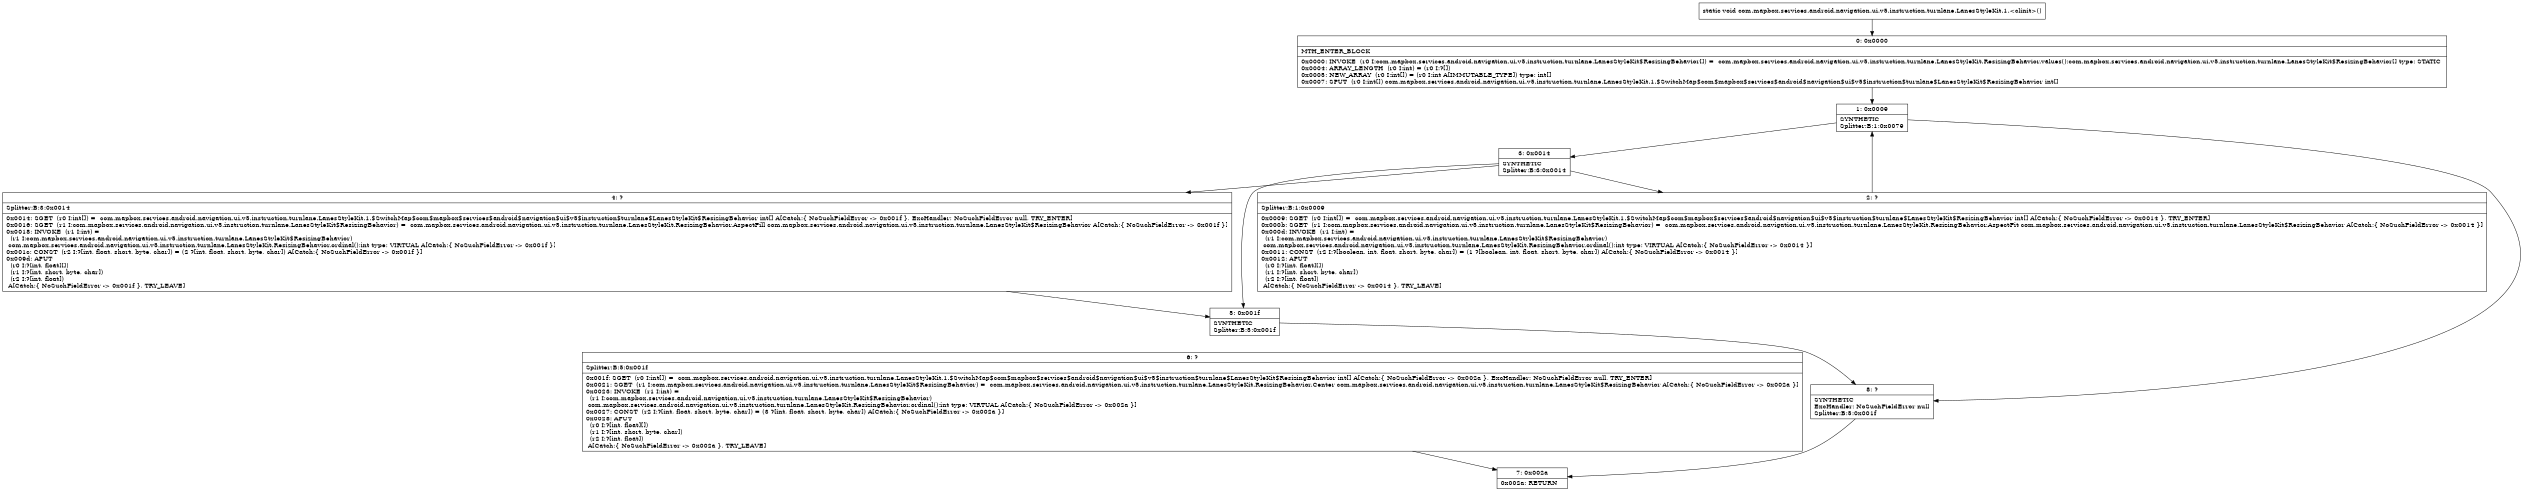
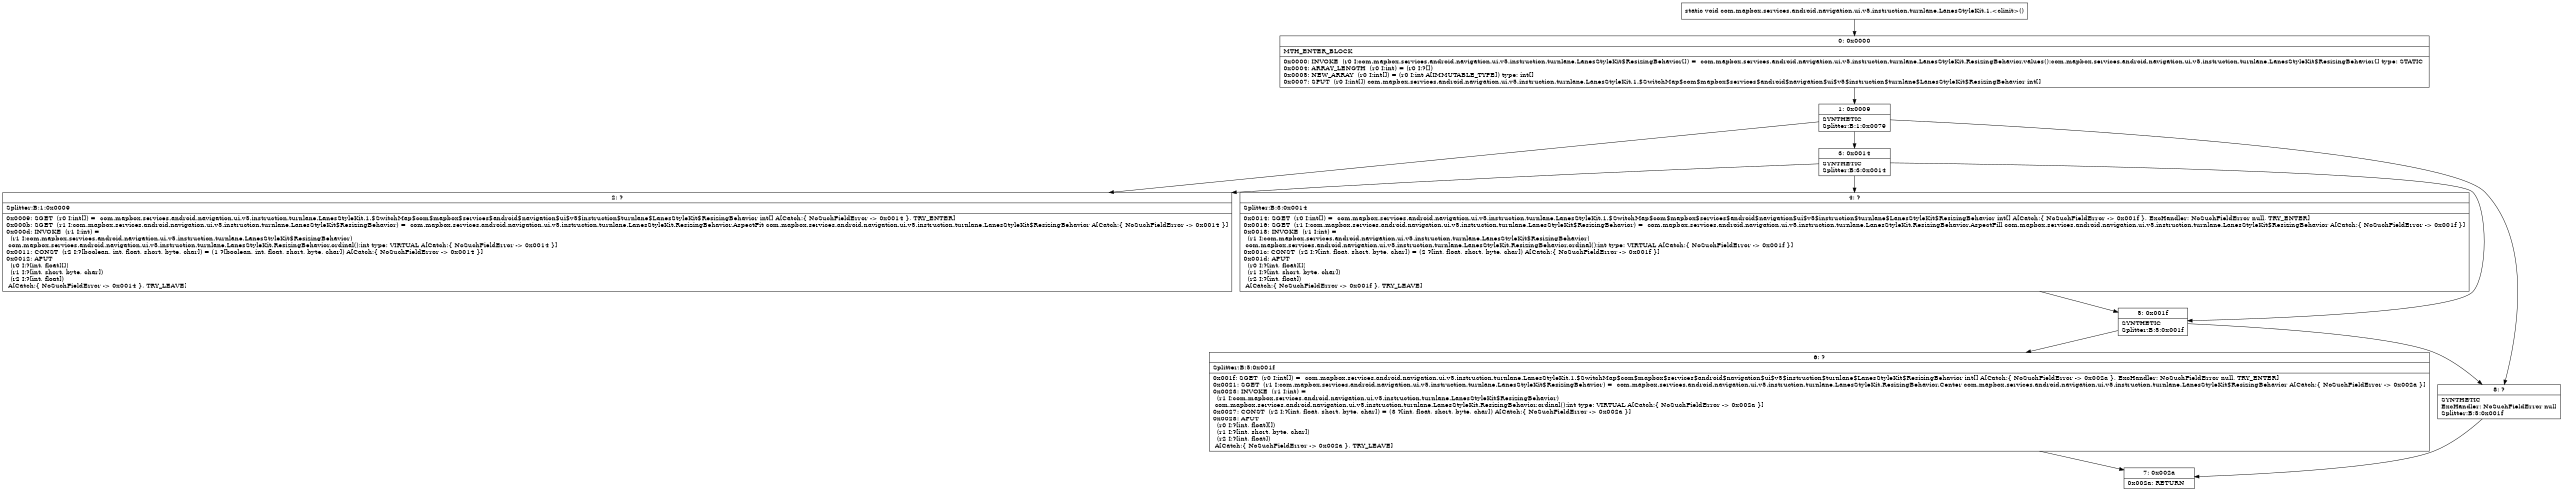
(1872, 164) -> (1466, 157)
(32, 259) -> (1269, 259)
none -> (2074, 341)
